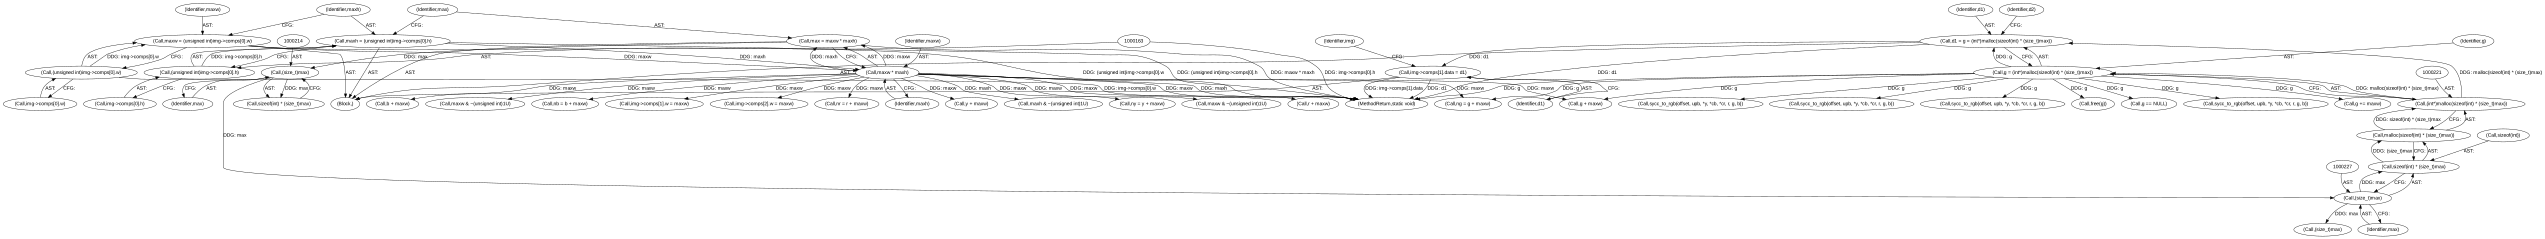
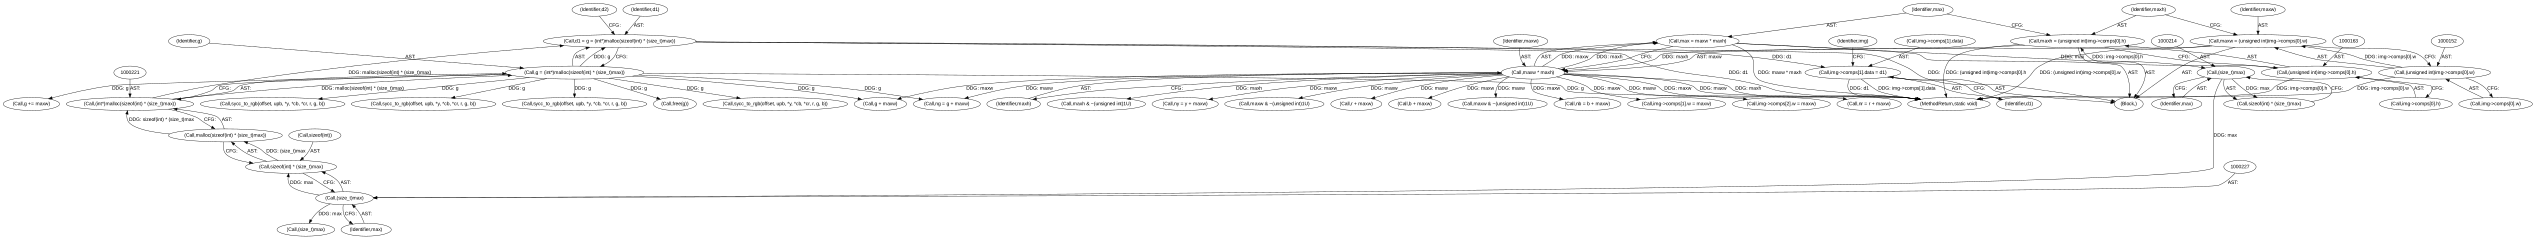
none -> (1935, 41)
none -> (2447, 41)
(1259, 51) -> (2139, 97)
(638, 57) -> (1709, 57)
(846, 73) -> (1935, 73)
(971, 104) -> none
(2149, 104) -> none
